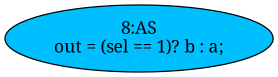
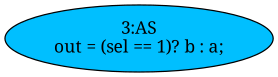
(139, 38) -> (139, 38)
